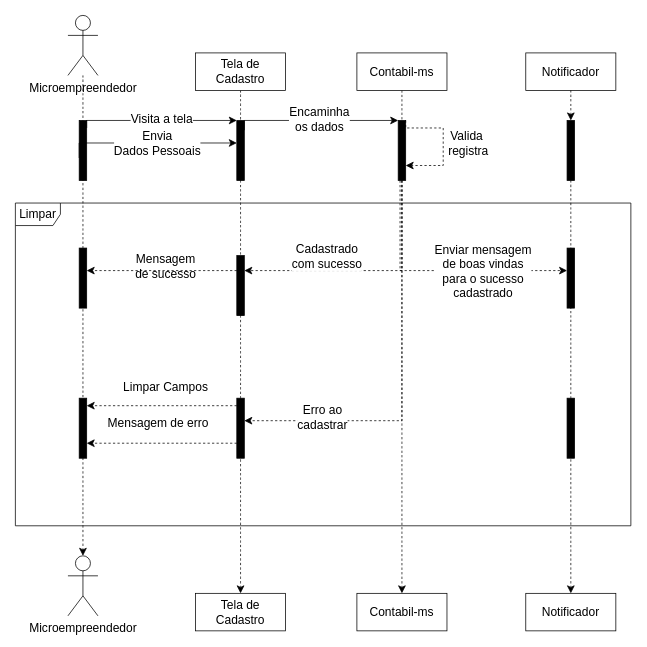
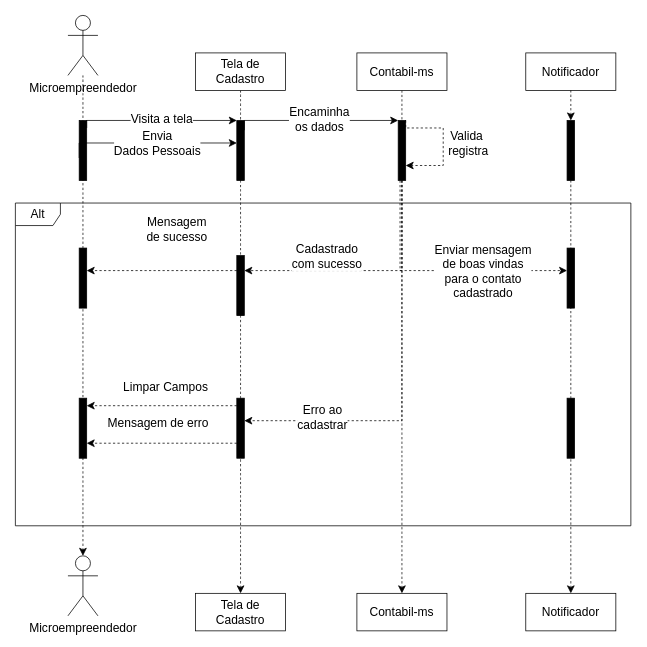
(38, 214) -> (38, 214)
(165, 267) -> (177, 229)
(483, 271) -> (483, 271)
